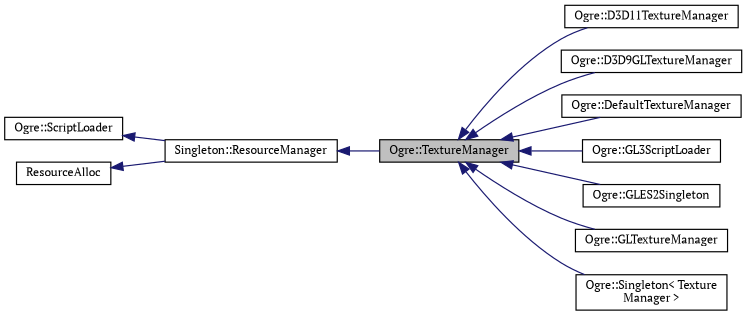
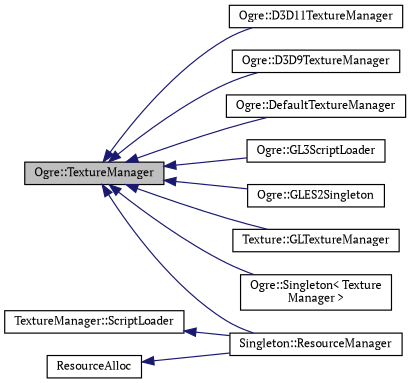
(651, 61) -> (316, 61)
(64, 129) -> (94, 322)
(365, 151) -> (171, 275)
(651, 241) -> (316, 241)
